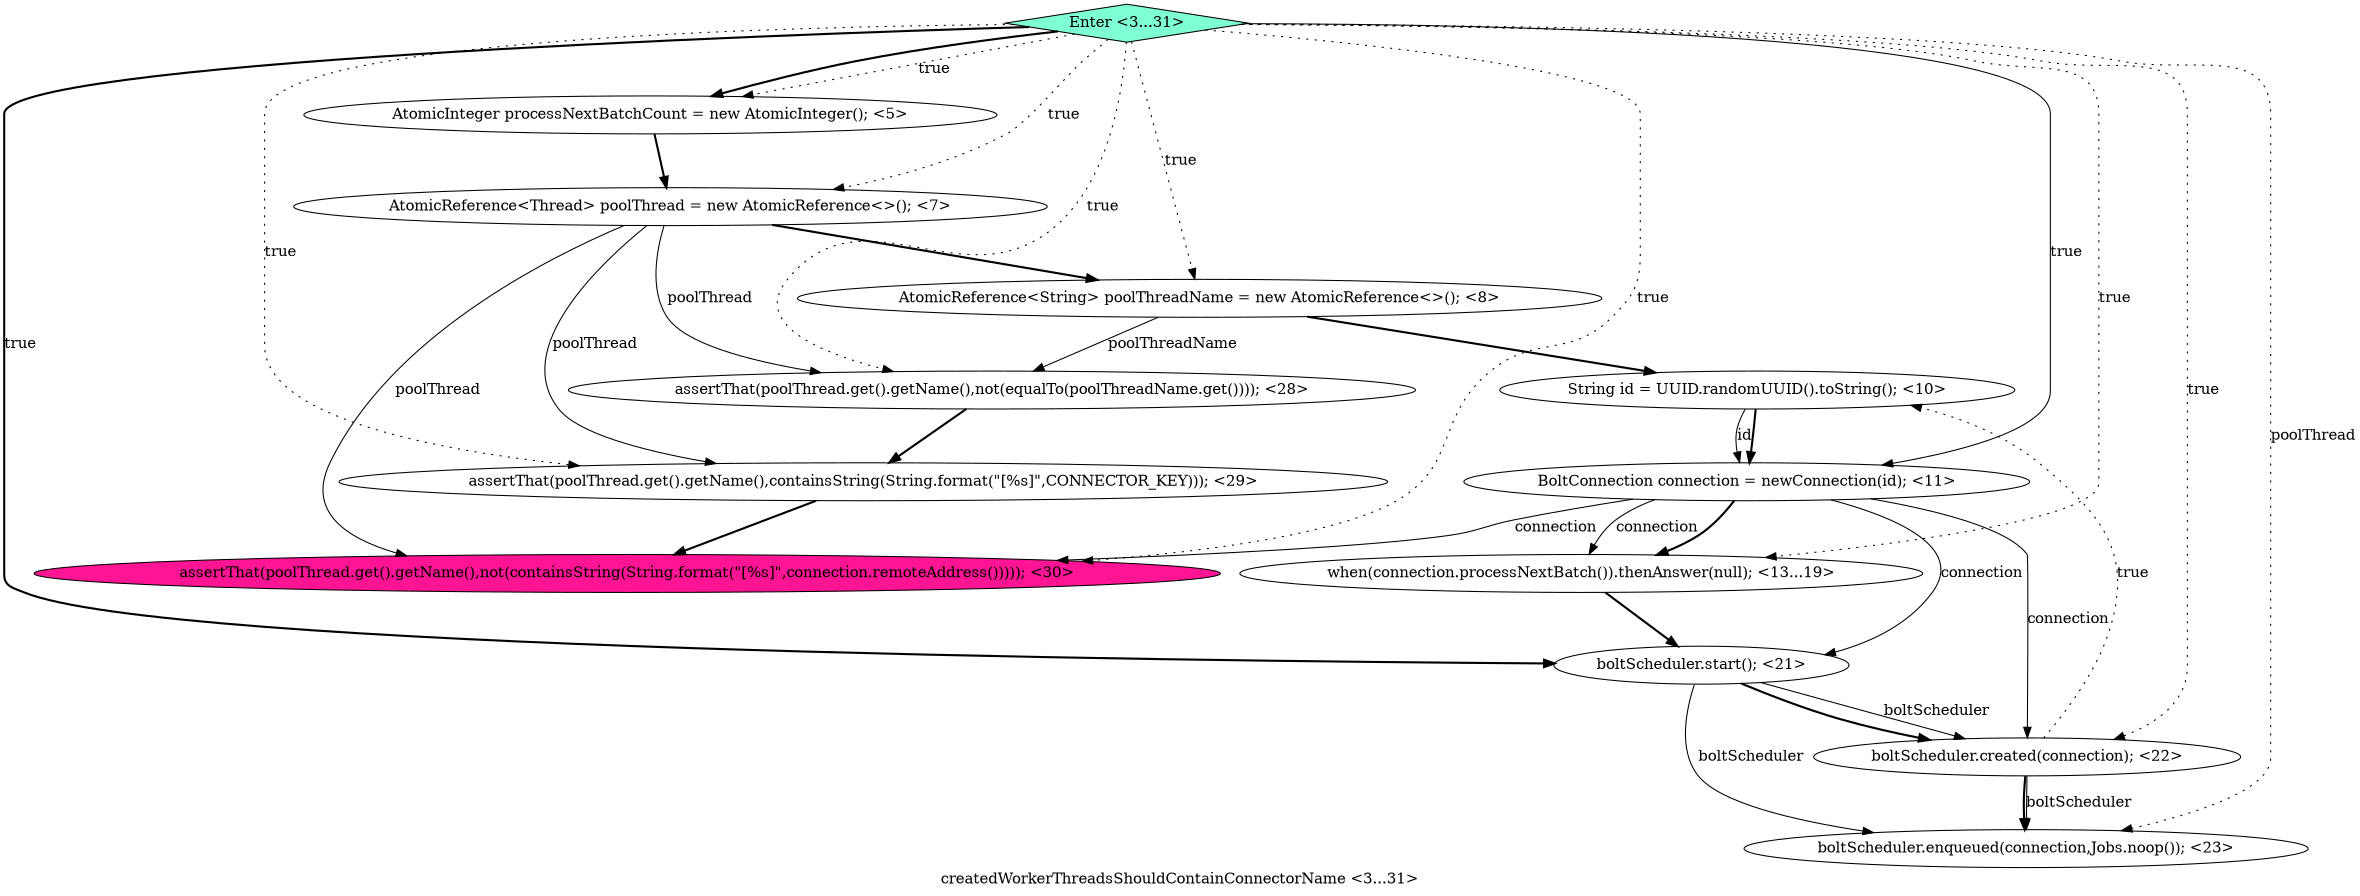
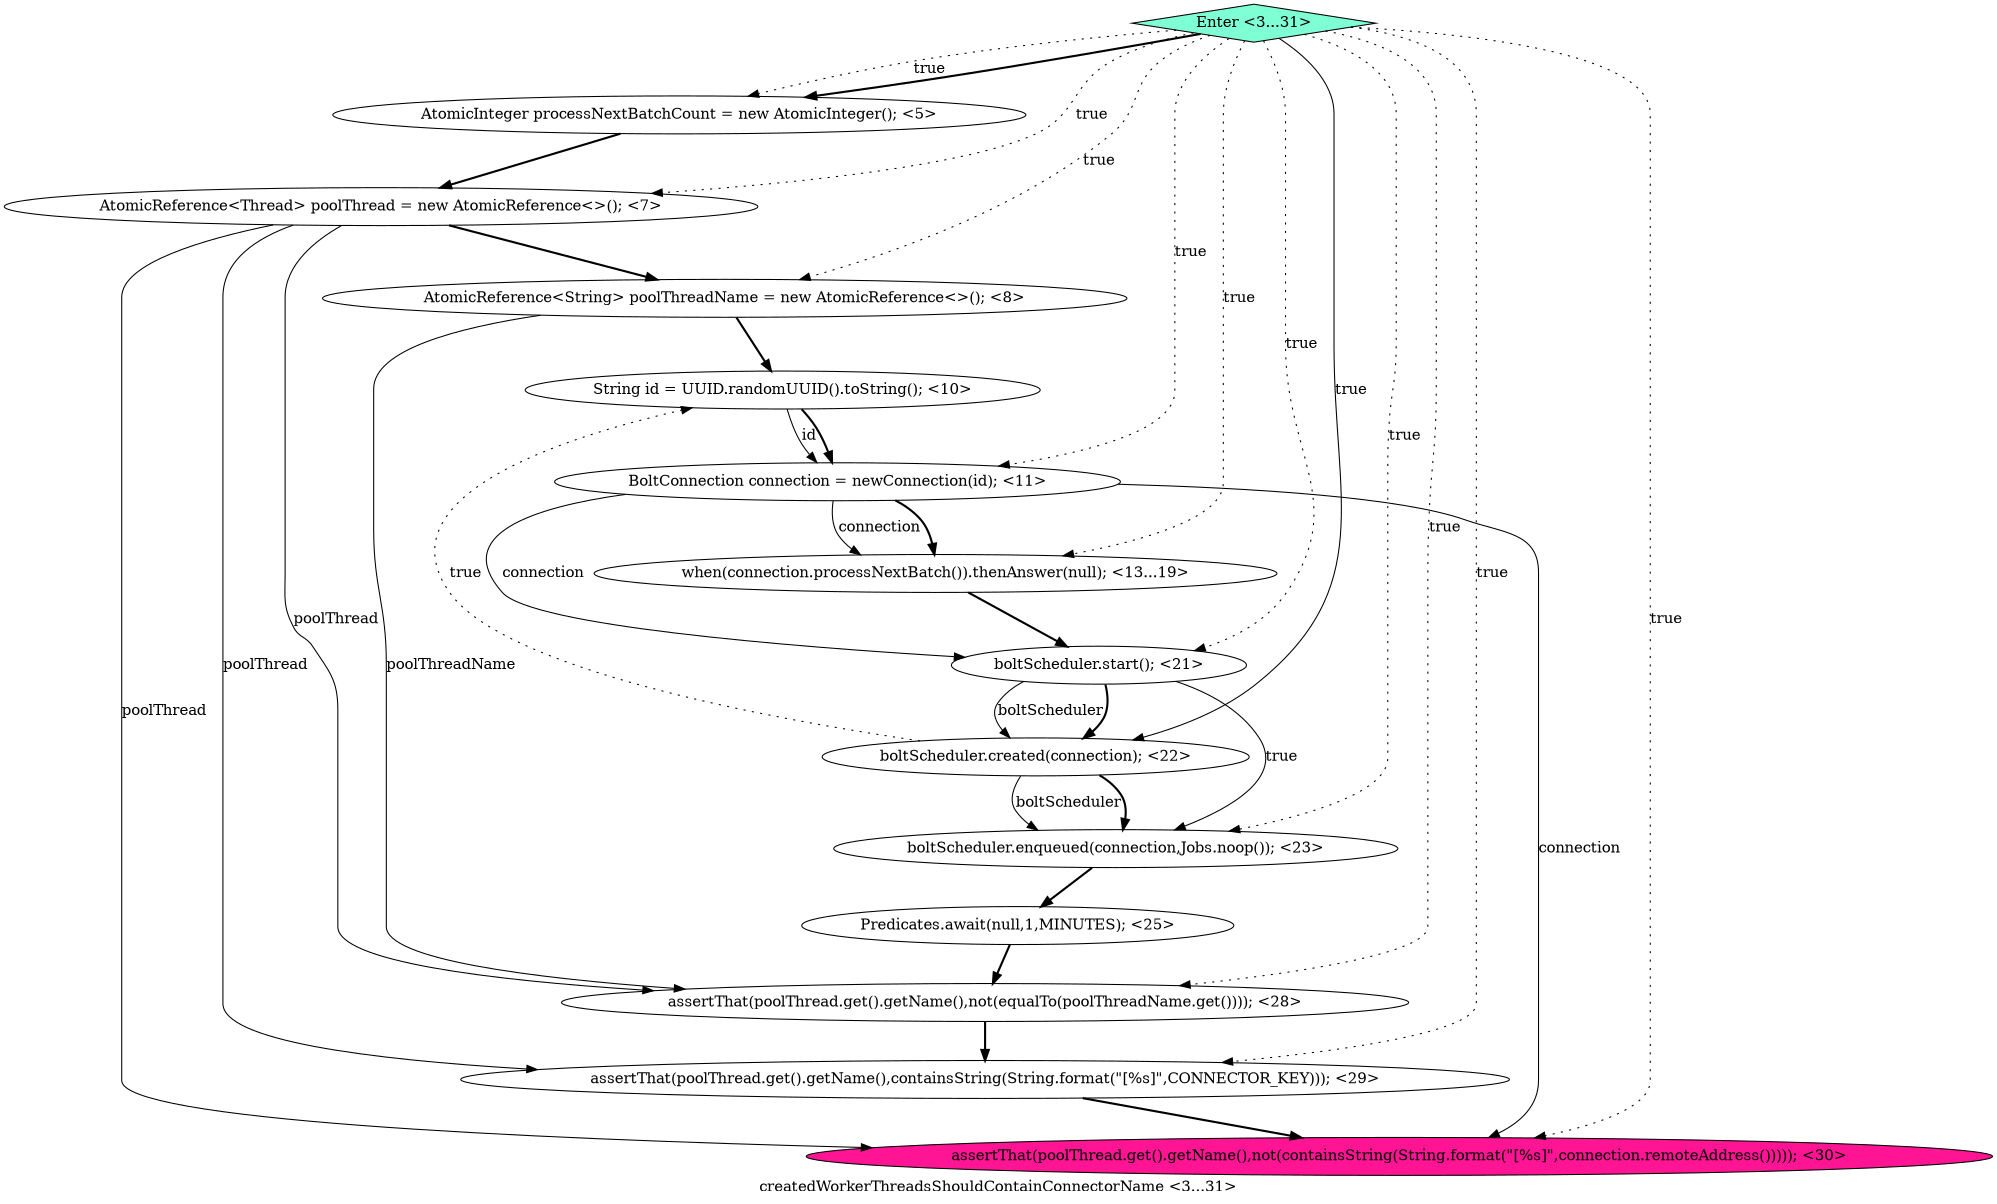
(1917, 59) -> (1175, 299)
(2054, 63) -> (1337, 427)
(2313, 436) -> (1405, 436)
(2027, 557) -> none
(24, 592) -> (1287, 369)
(1751, 757) -> (1282, 757)
none -> (1018, 926)
